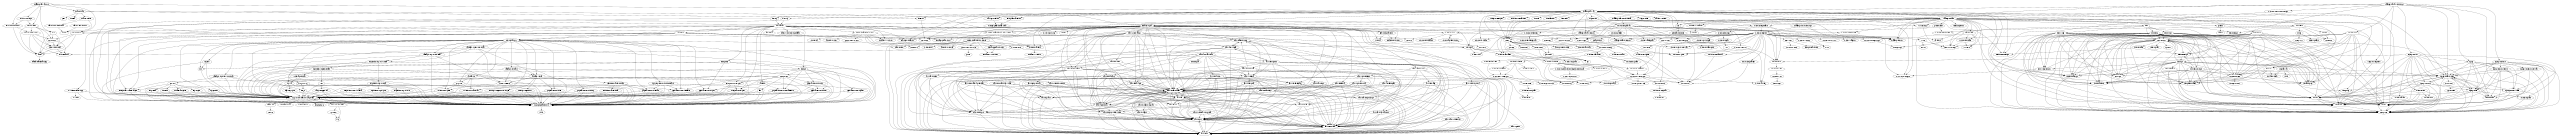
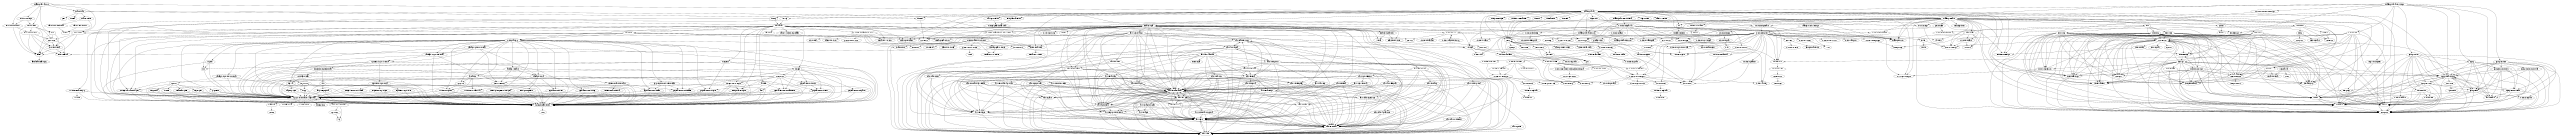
(1249, 76) -> (1250, 76)
